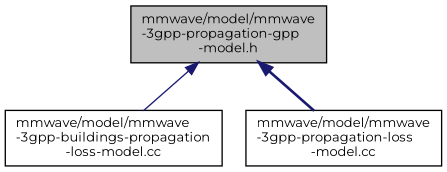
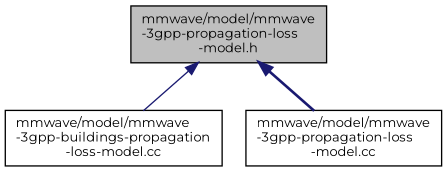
(229, 34) -> (229, 34)
